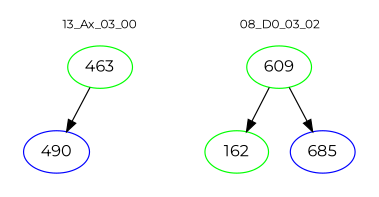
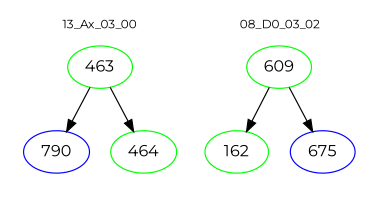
(57, 152) -> (57, 152)
none -> (144, 152)
(323, 152) -> (323, 152)
